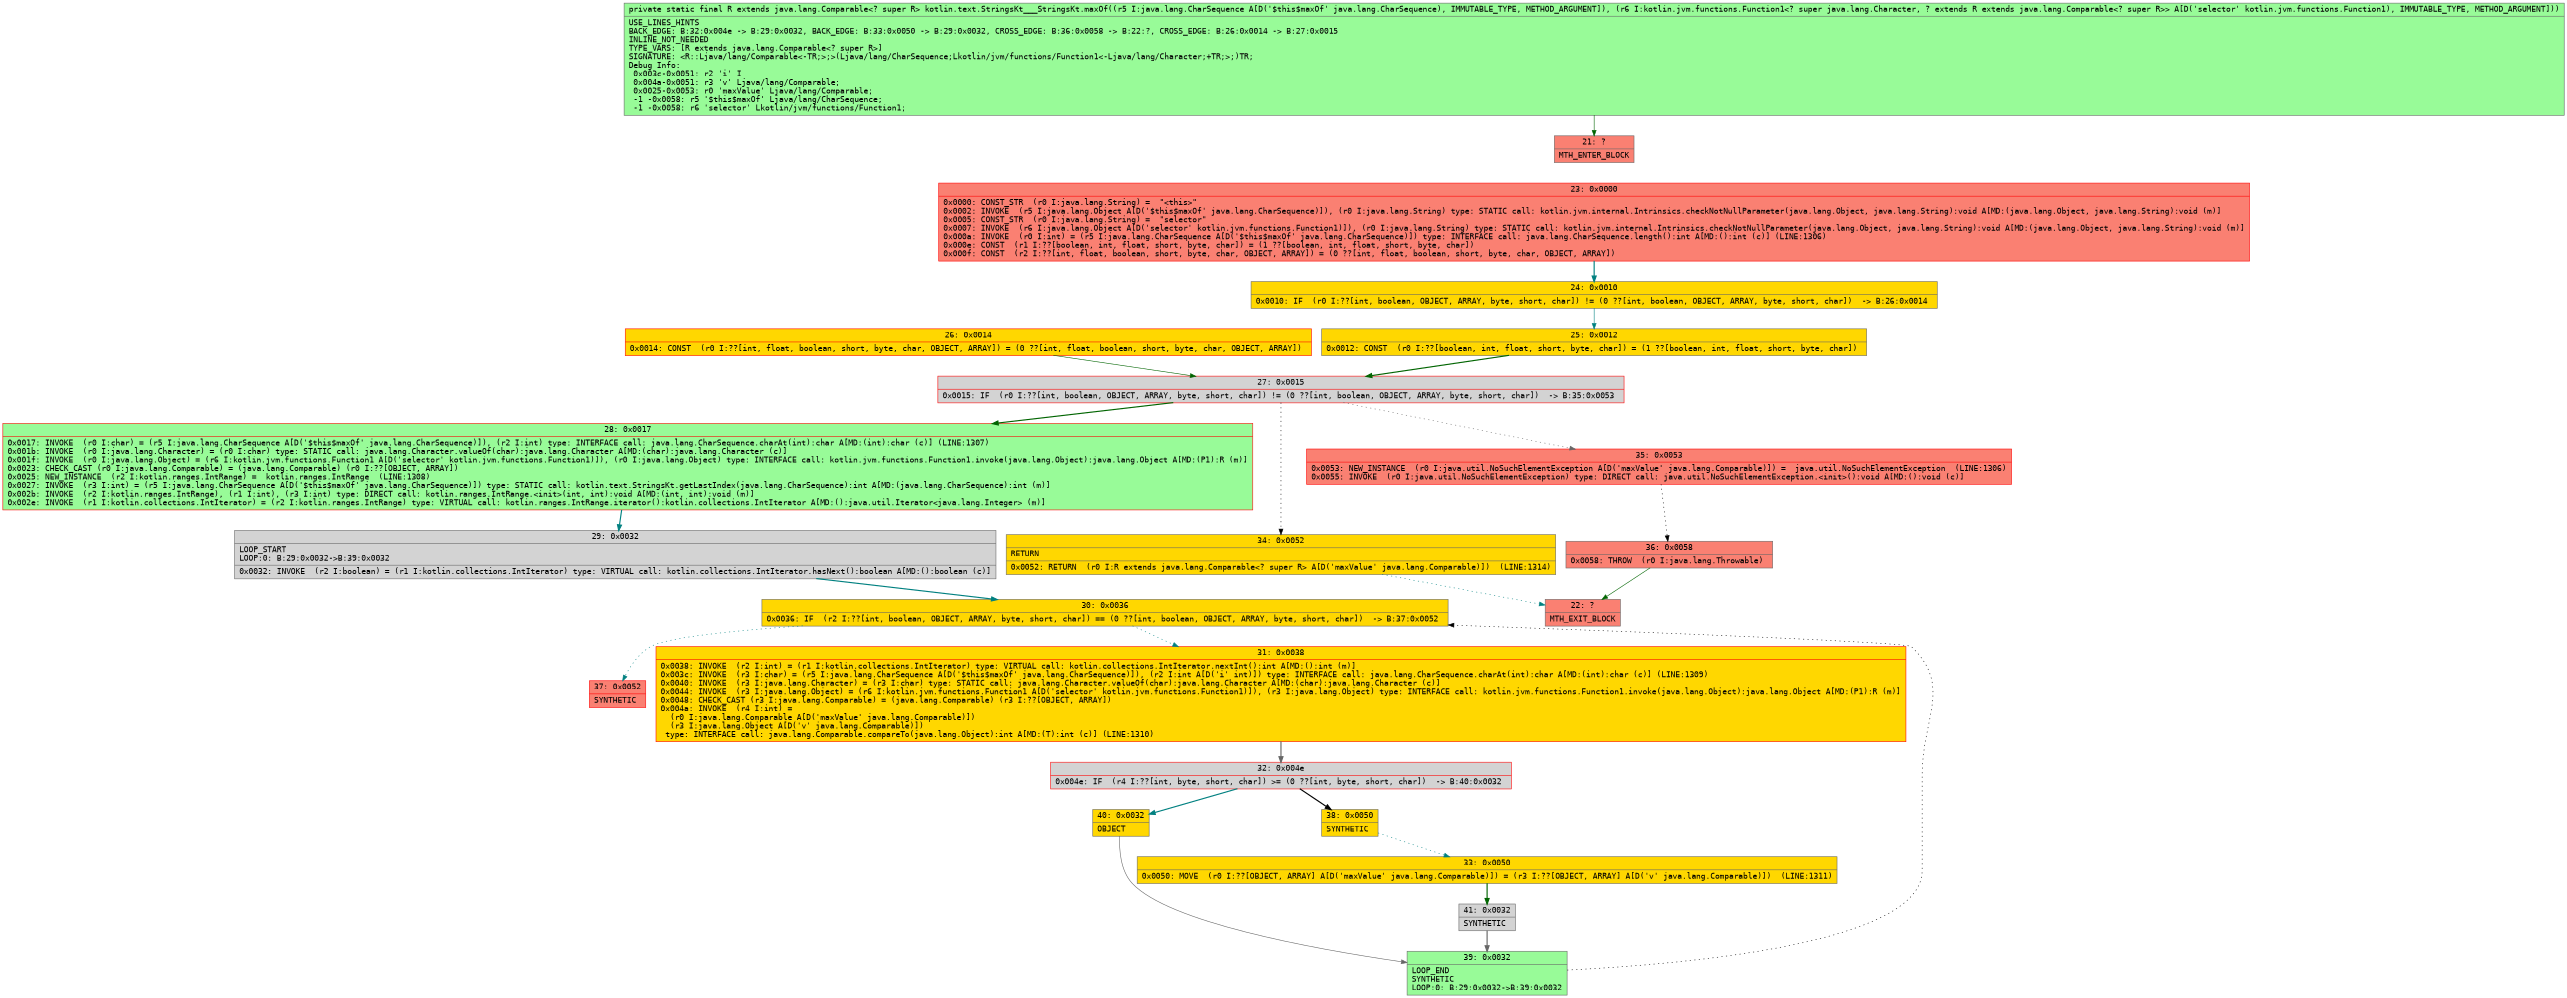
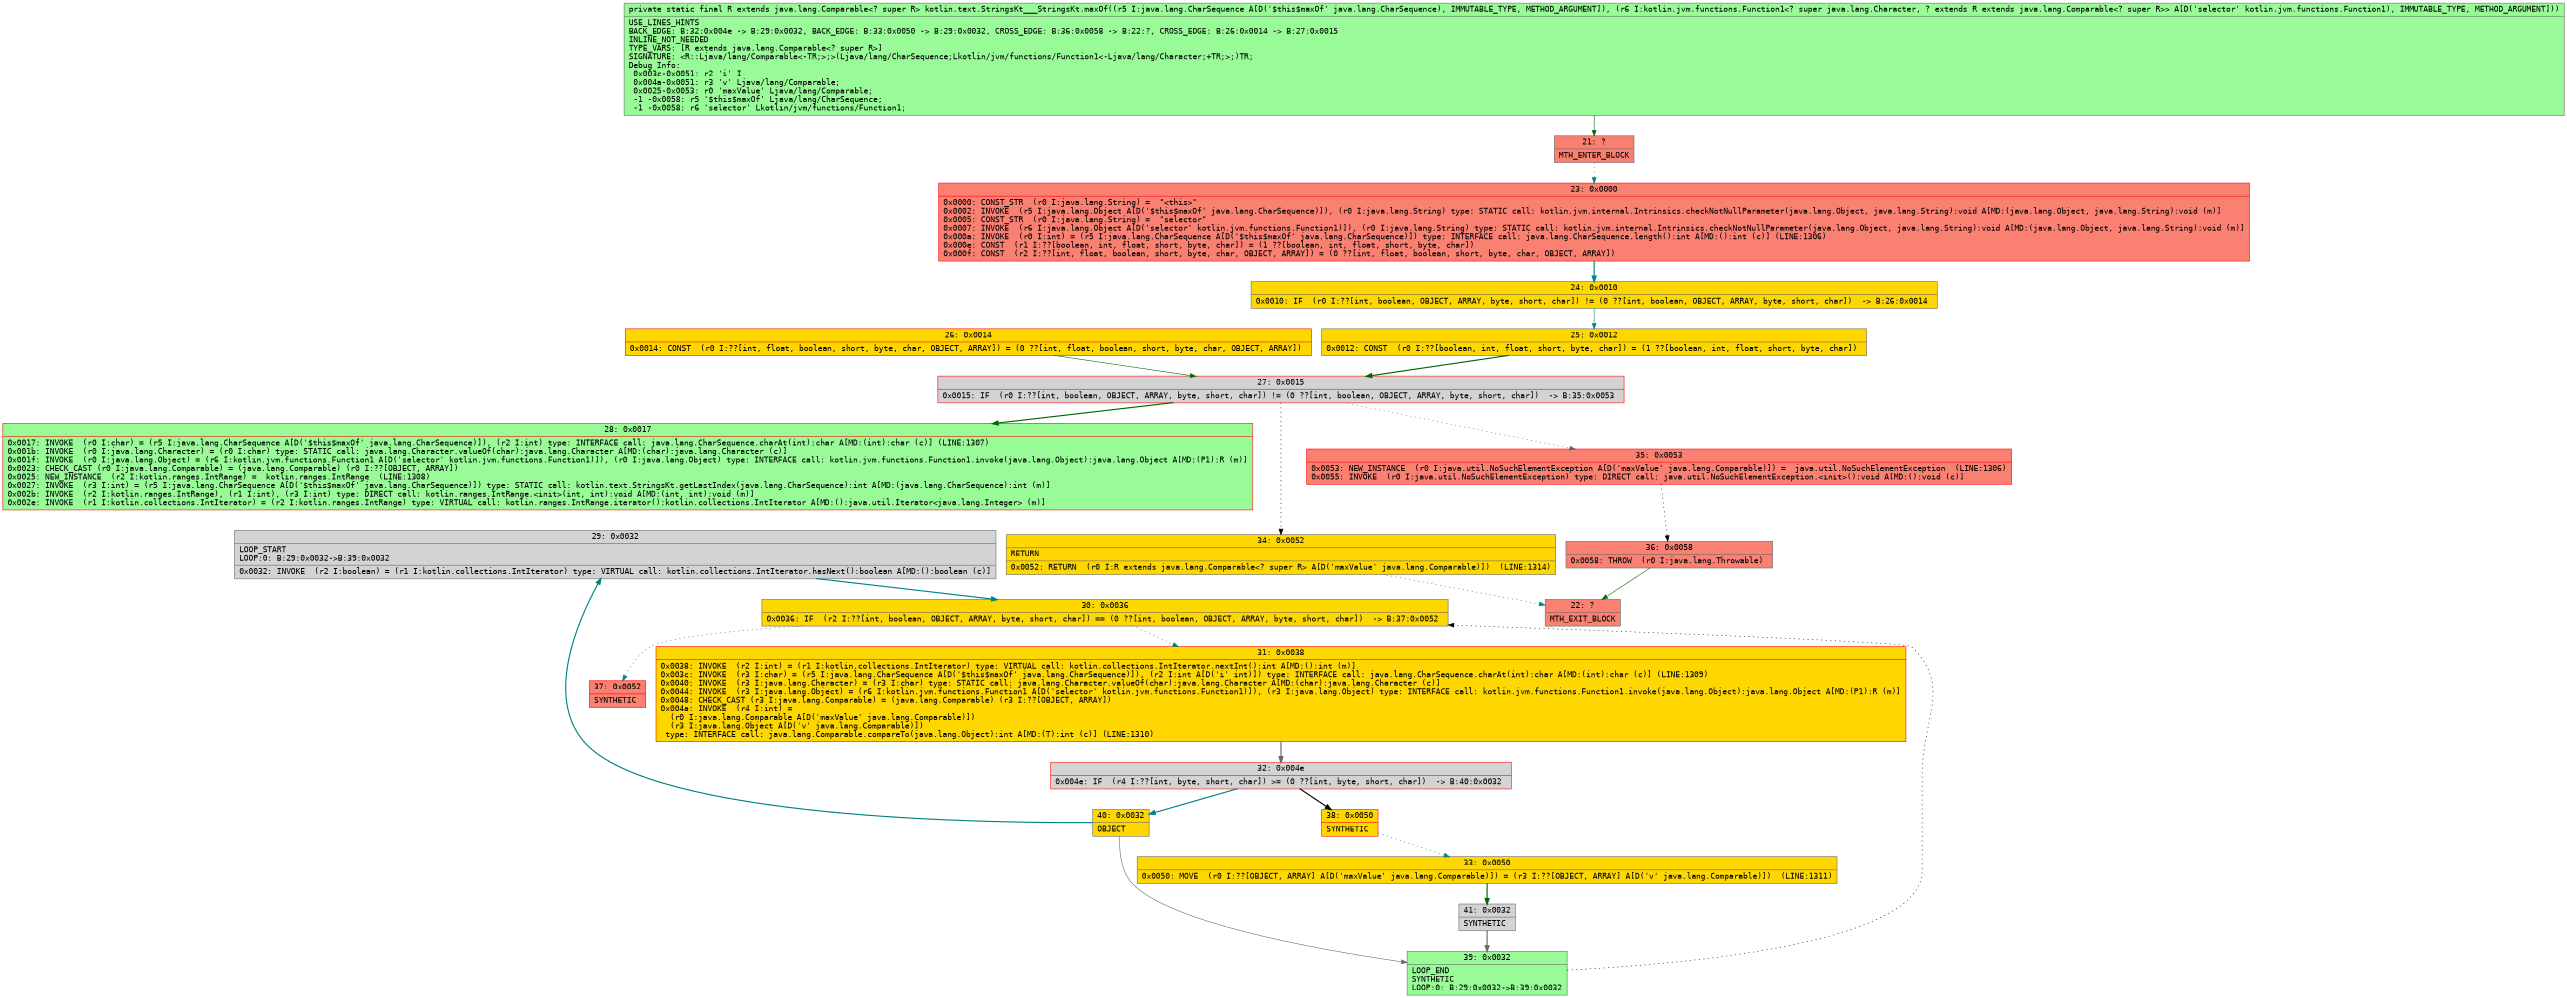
none -> (1594, 170)
(621, 517) -> (748, 802)
(1350, 823) -> (1350, 823)
